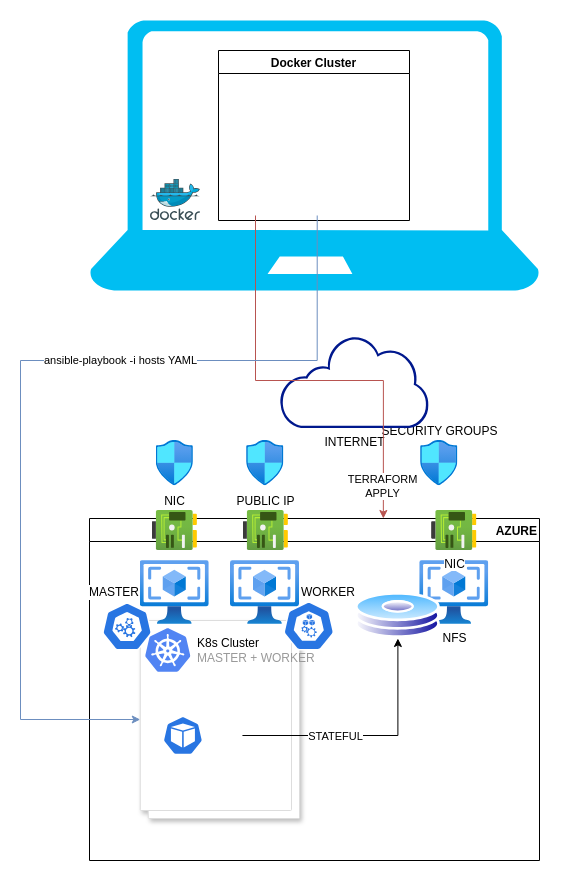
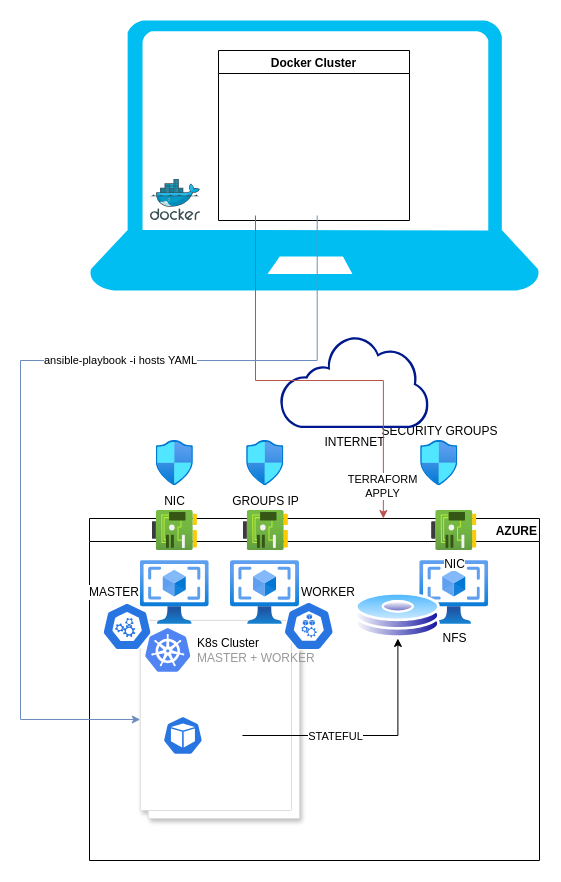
(266, 500) -> (266, 500)
